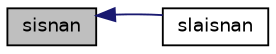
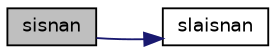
(139, 14) -> (120, 39)
